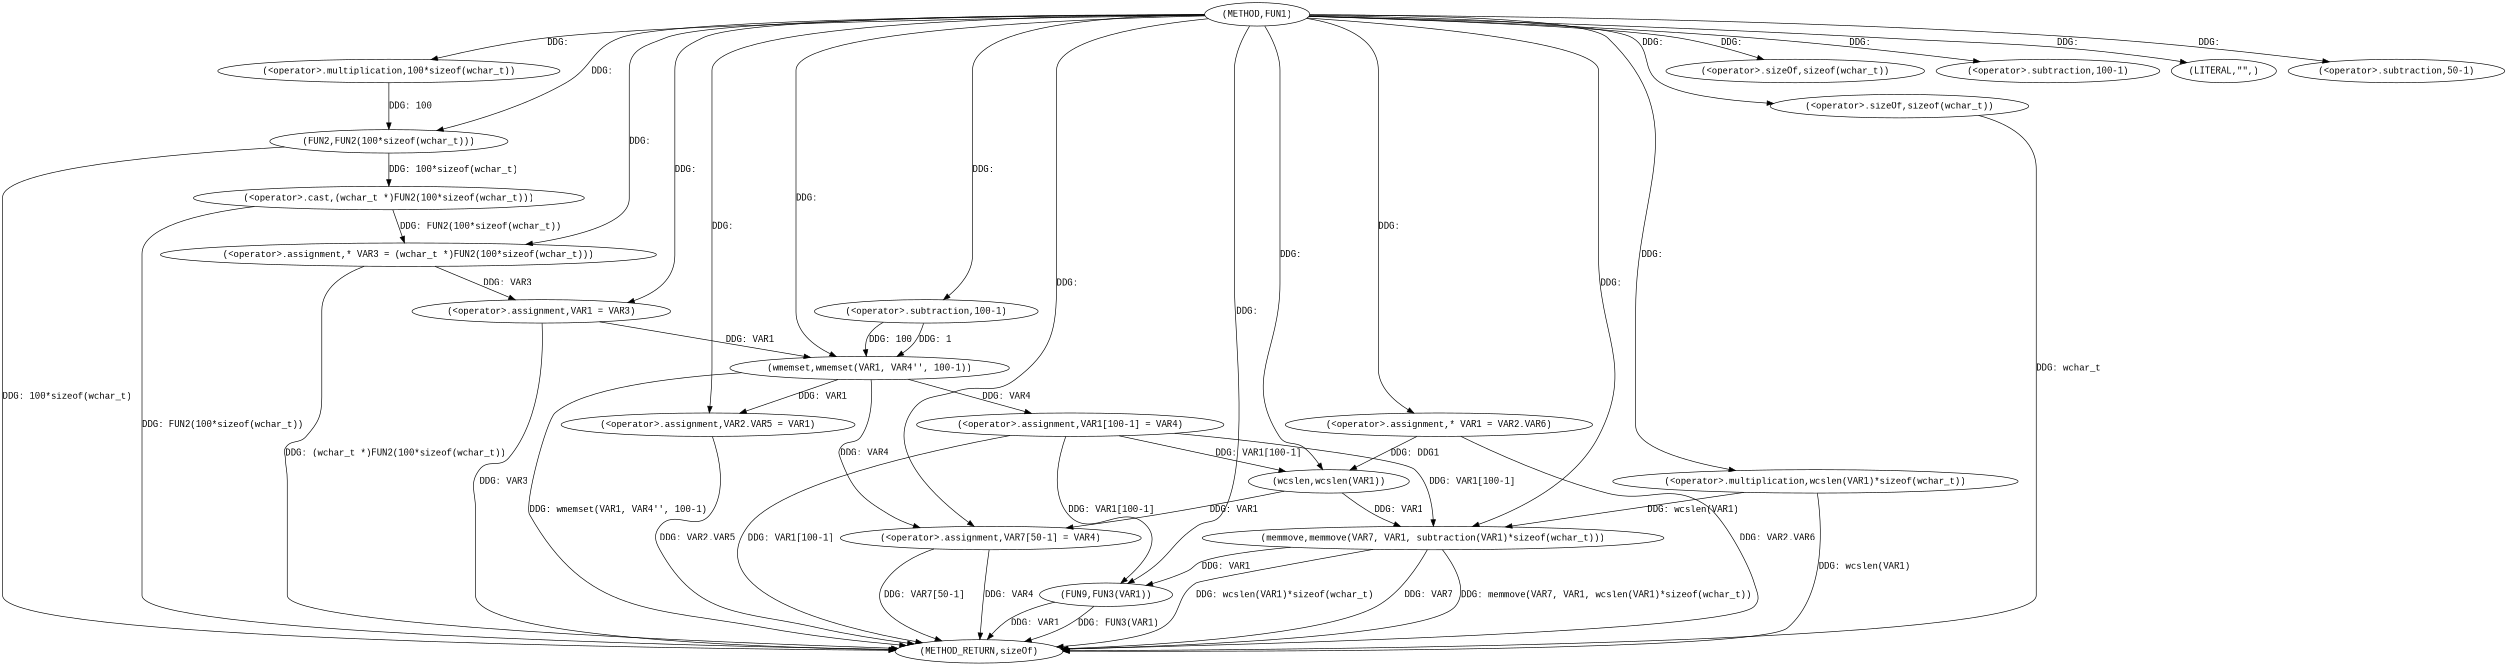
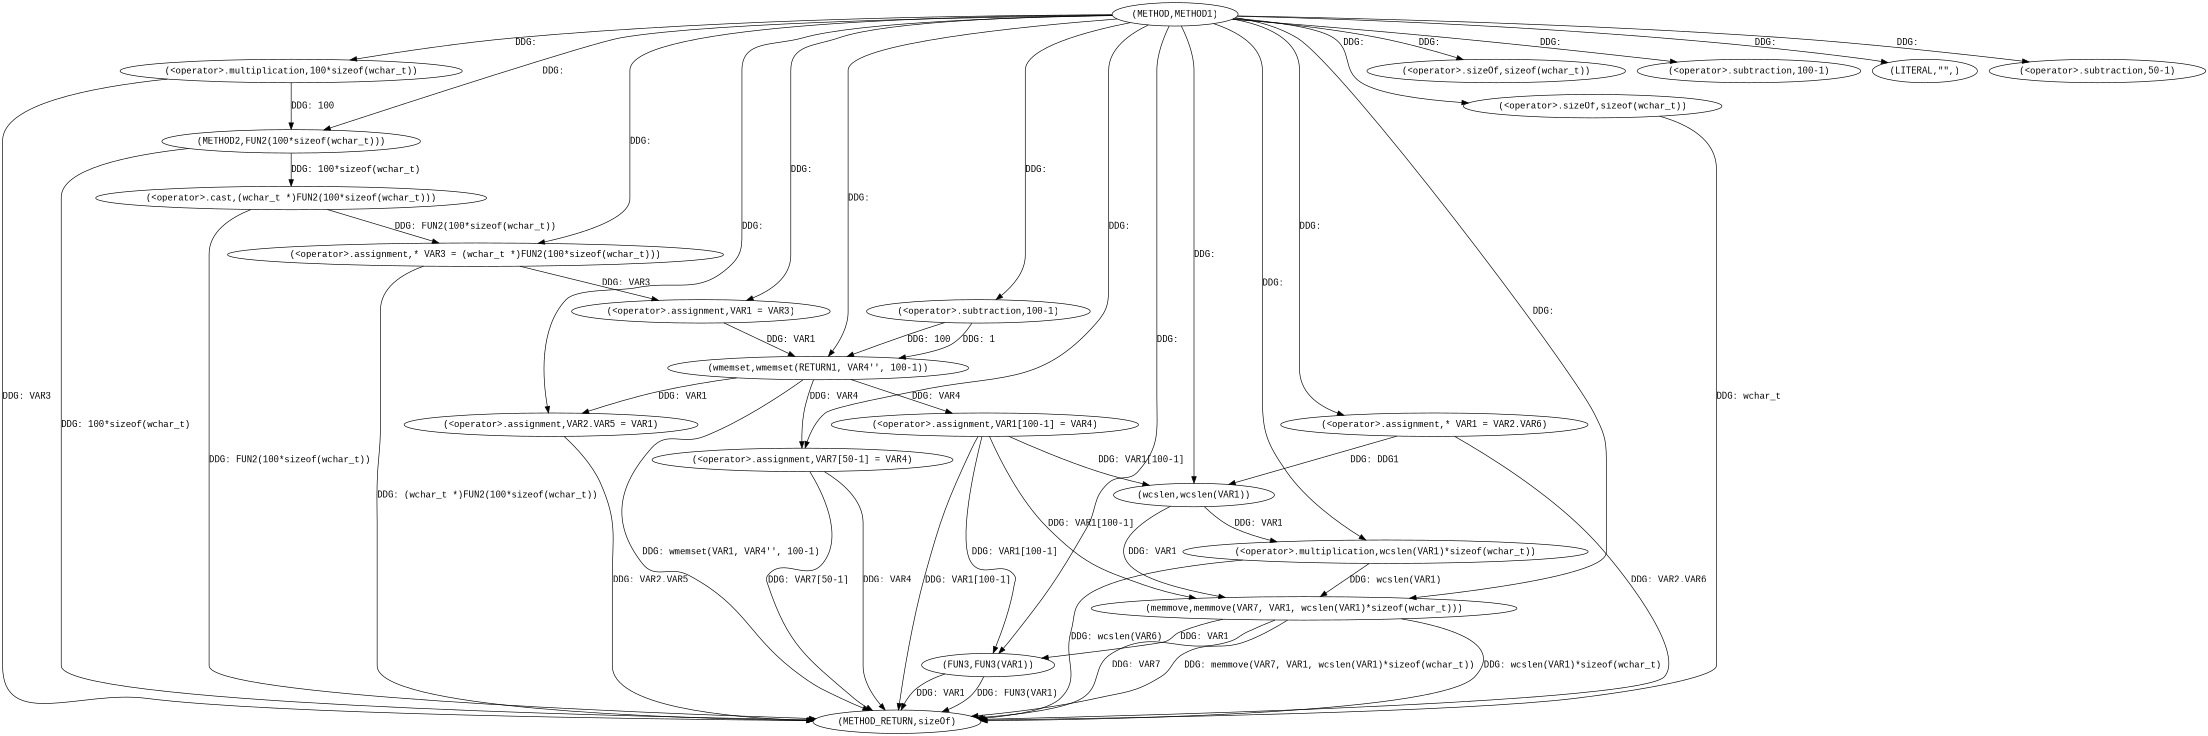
(1257, 14) -> (1175, 14)
(389, 141) -> (291, 141)
(870, 368) -> (818, 368)
(1179, 511) -> (1235, 528)
(1433, 538) -> (1304, 608)
(1865, 566) -> (1117, 637)
(1106, 595) -> (988, 665)
(528, 622) -> (39, 703)
